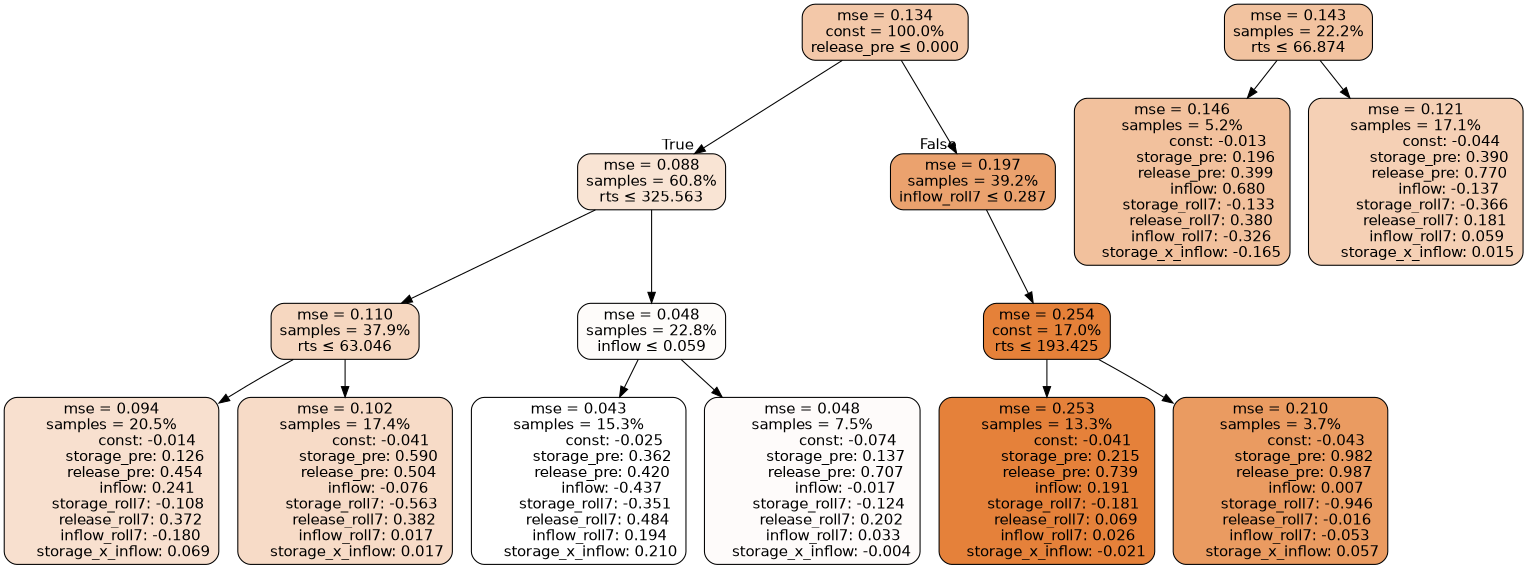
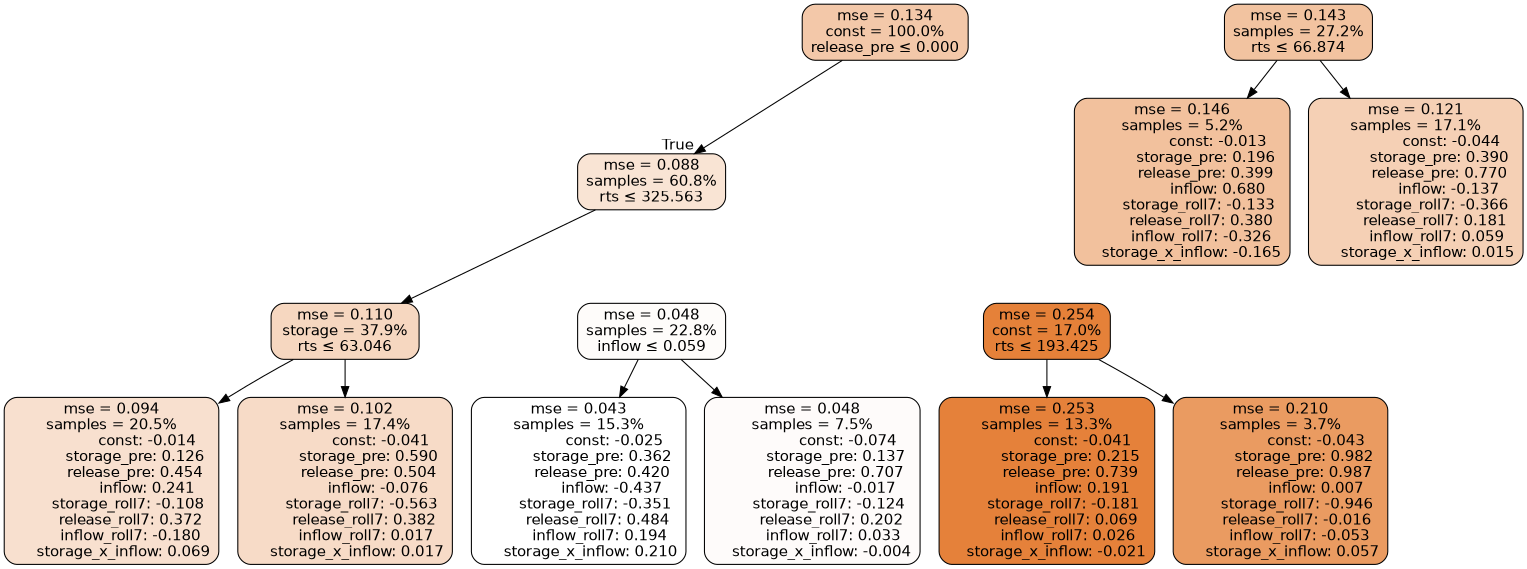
(1298, 32) -> (1298, 32)
(973, 182) -> none
(652, 251) -> none
(345, 331) -> (345, 331)
